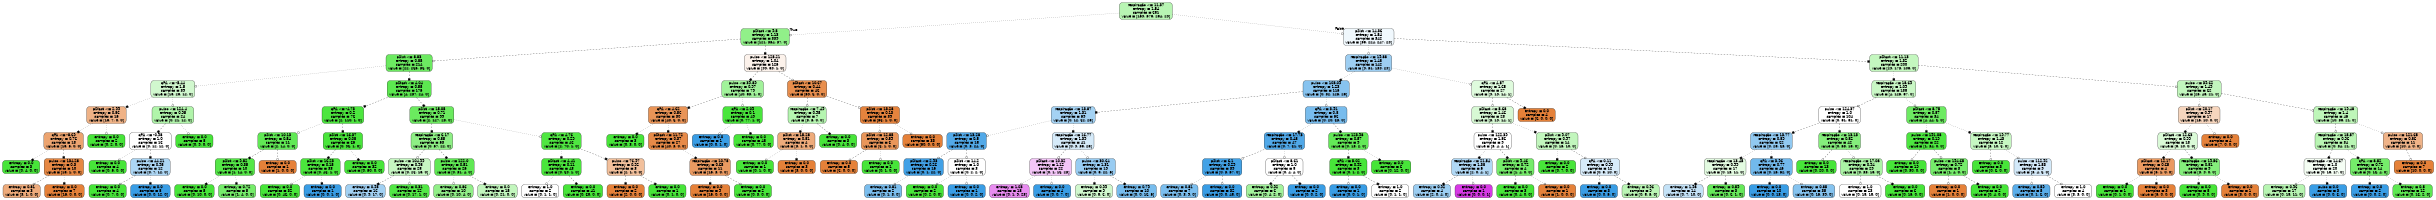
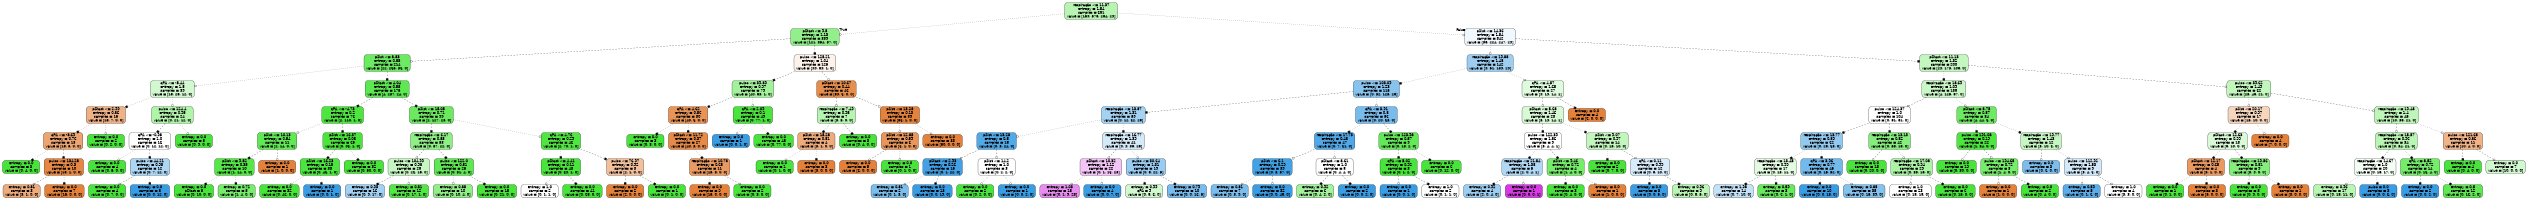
(1991, 167) -> (2041, 167)
(2414, 167) -> (2506, 167)
none -> (2463, 167)
(194, 191) -> (194, 191)
(453, 191) -> (453, 191)
(497, 191) -> (497, 191)
none -> (932, 191)
(1094, 191) -> (1144, 191)
